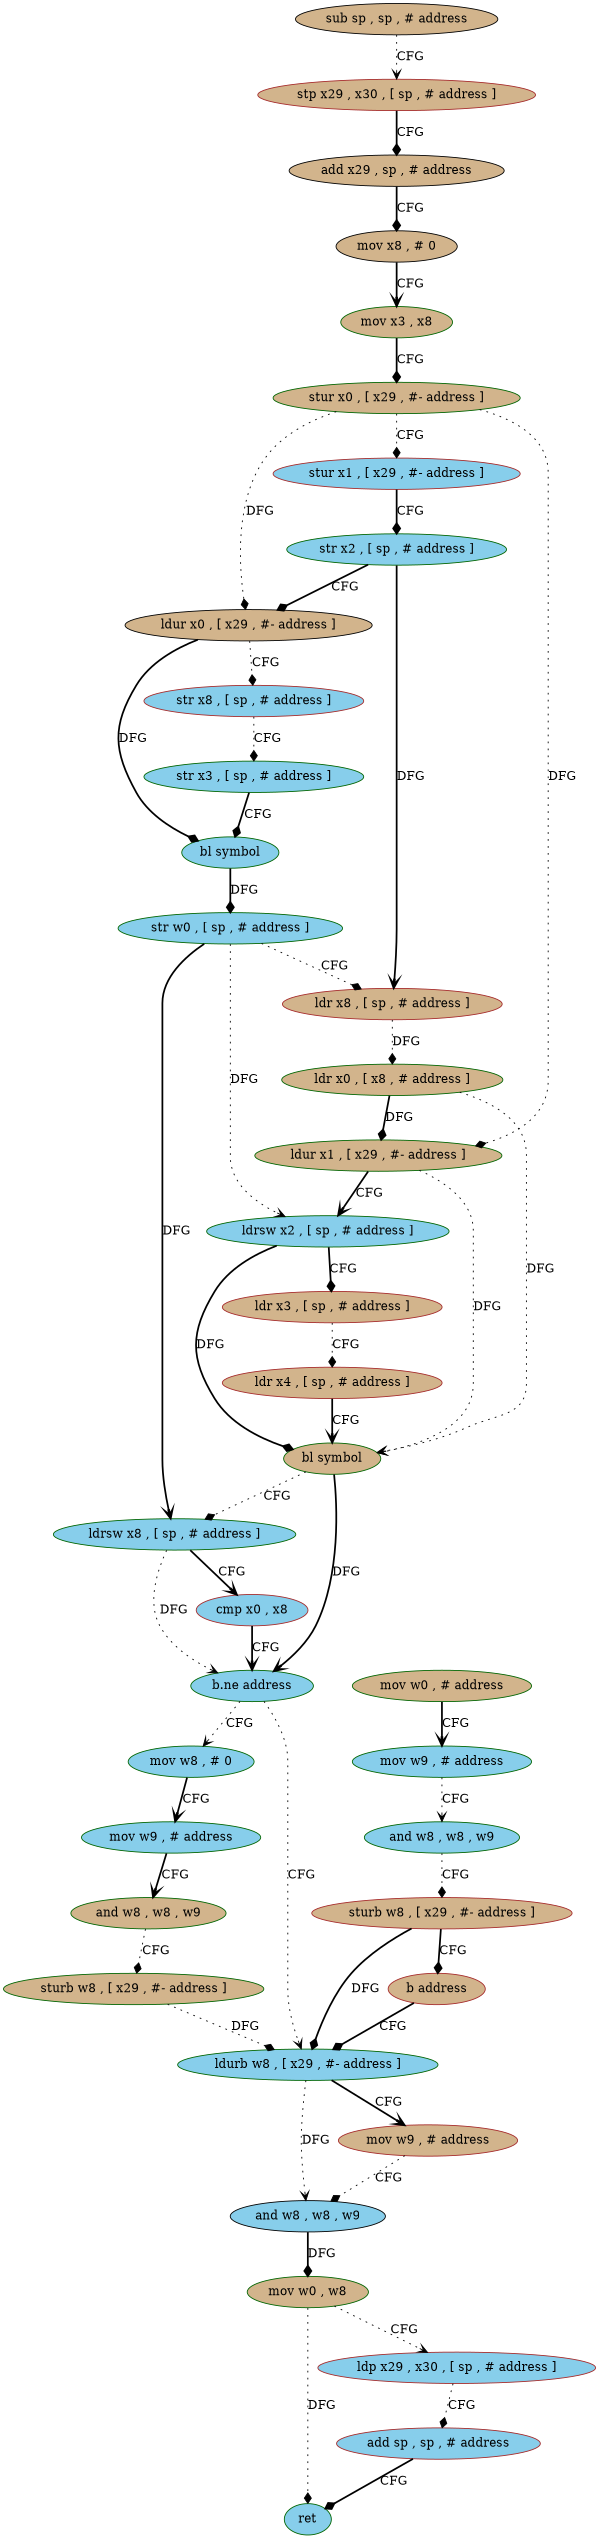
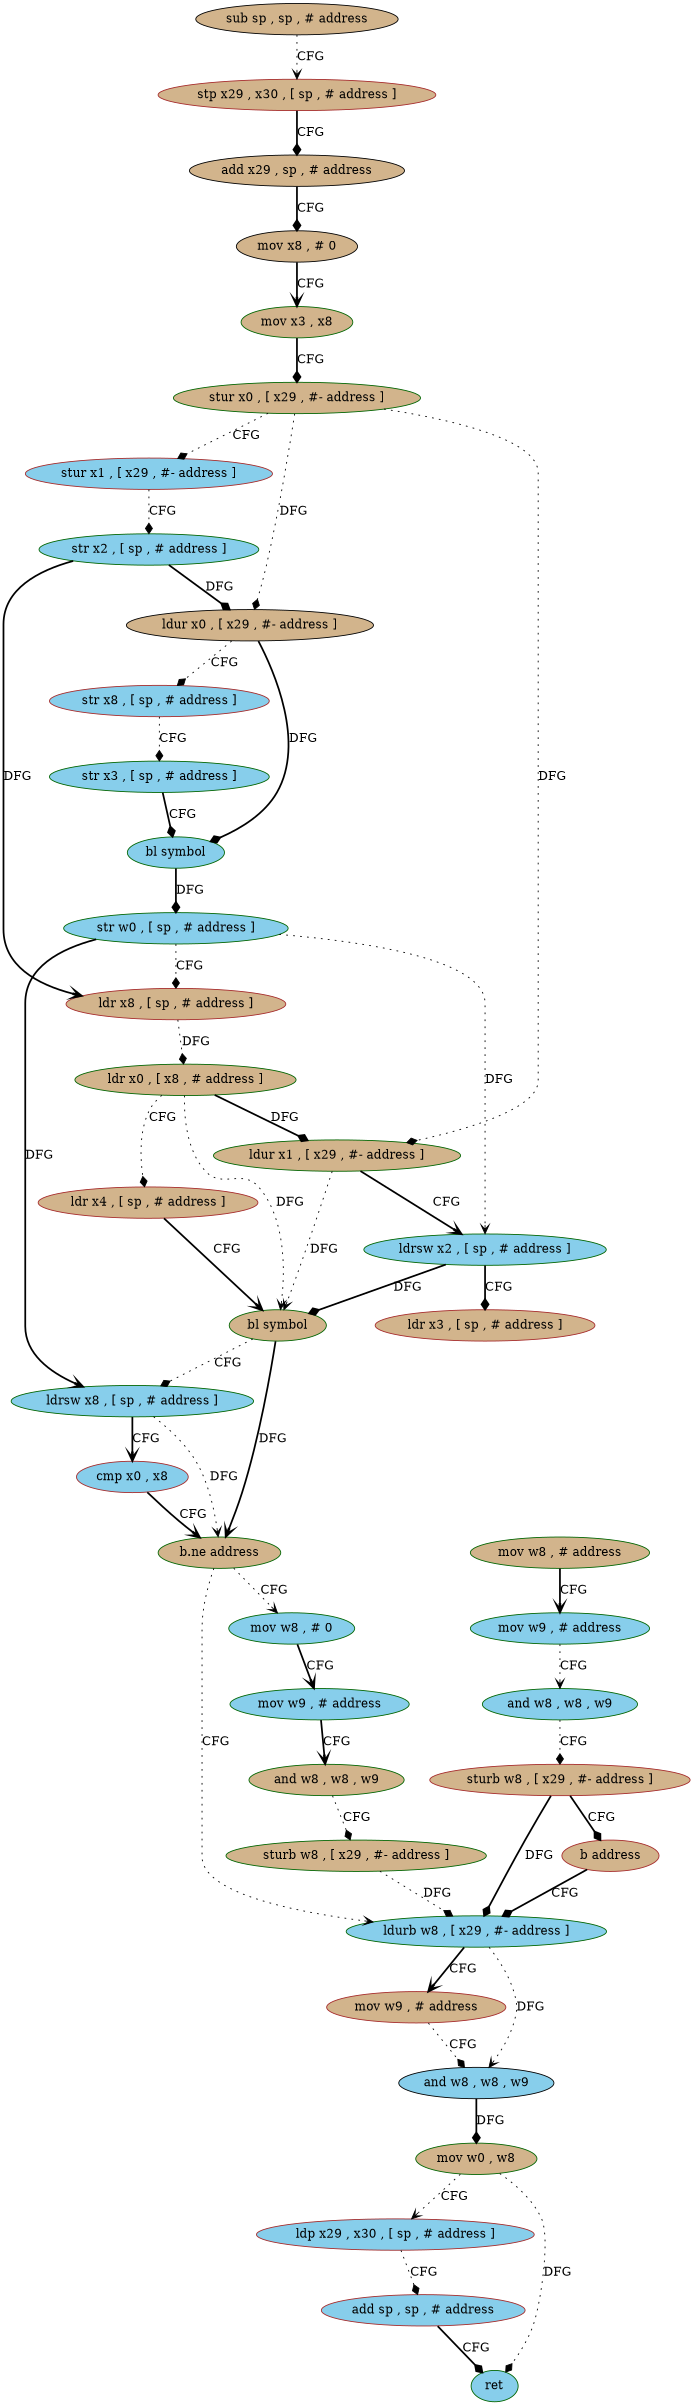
(397, 506) -> (149, 506)
(345, 587) -> (220, 587)
(332, 1340) -> (143, 1133)
(252, 1686) -> (219, 1553)
(442, 1686) -> (560, 1553)
